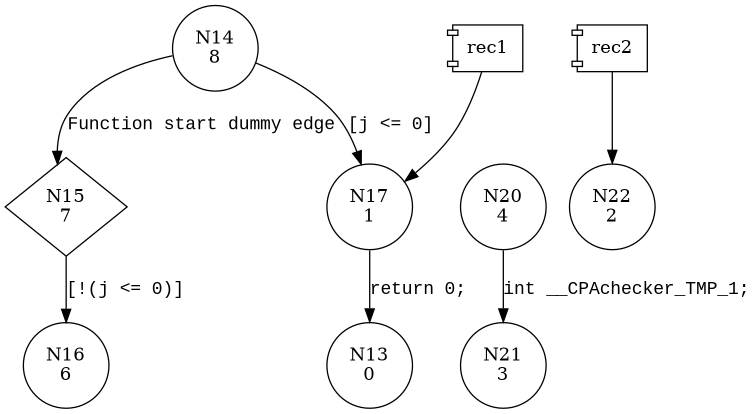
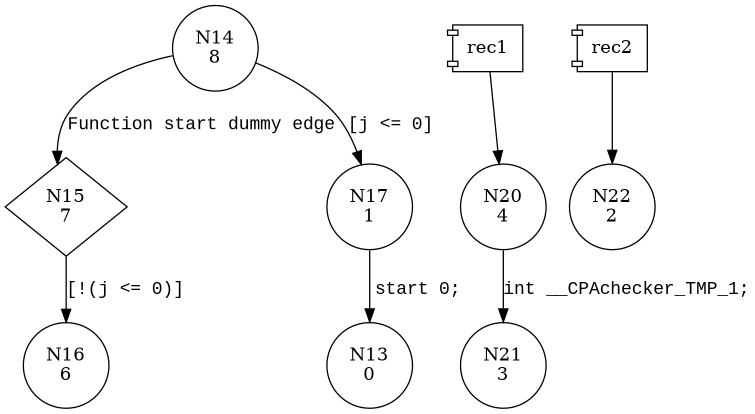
(457, 128) -> (494, 111)
(418, 289) -> (418, 289)
